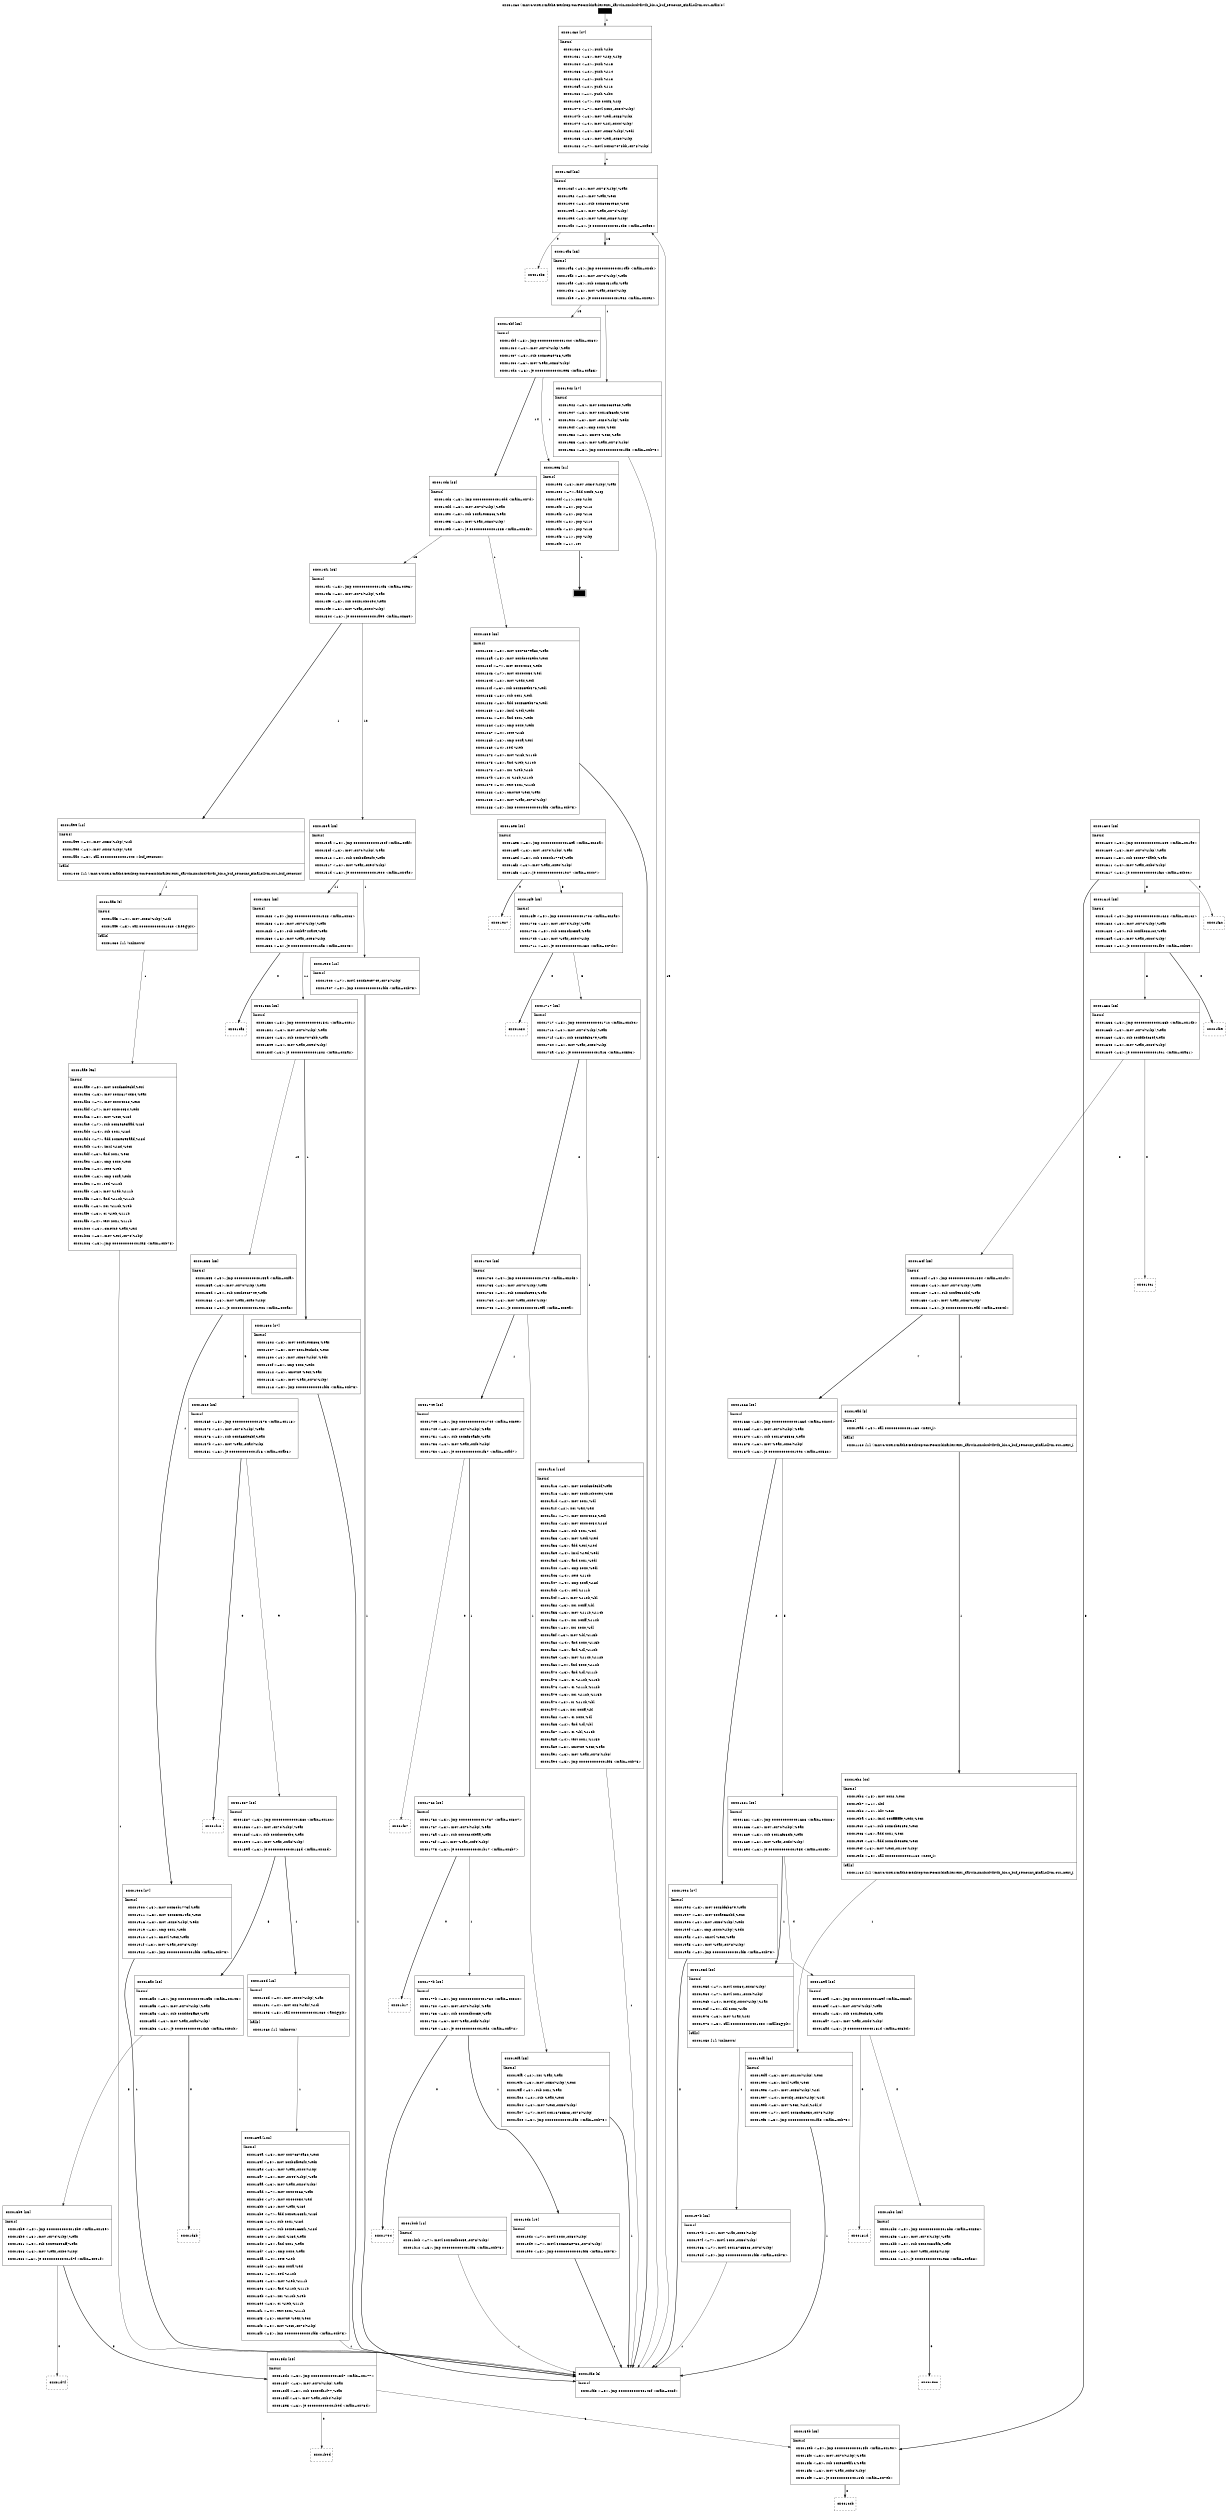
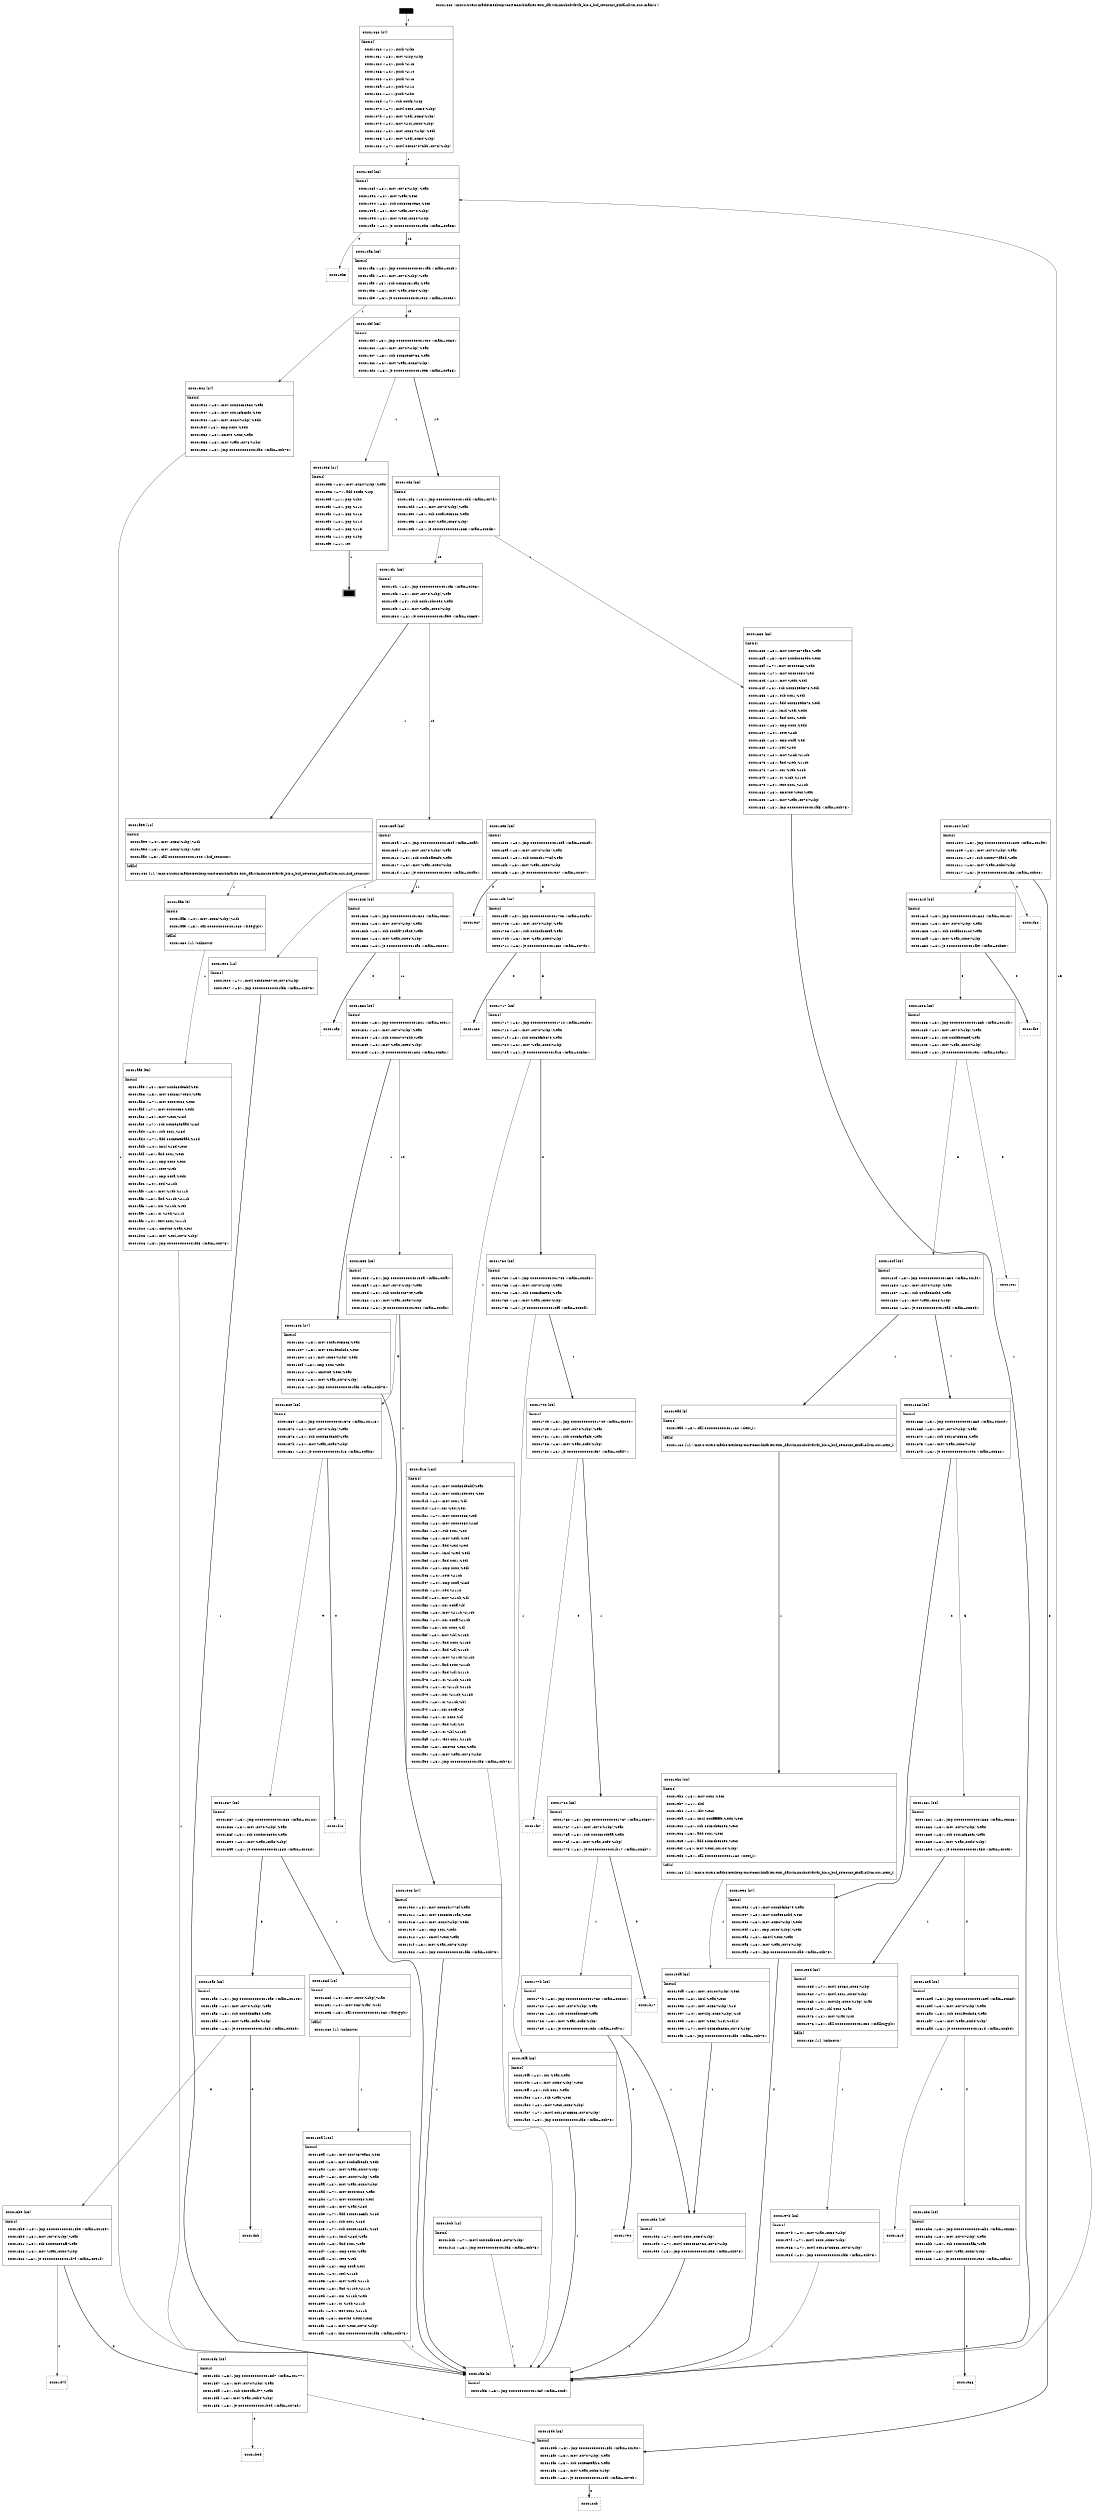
(816, 2294) -> (703, 2127)
